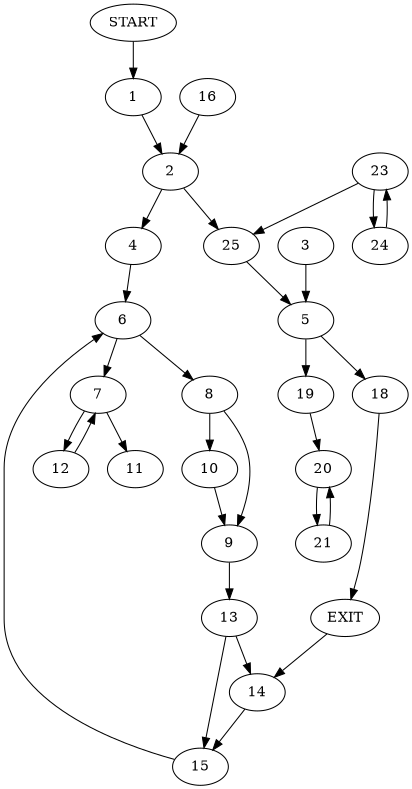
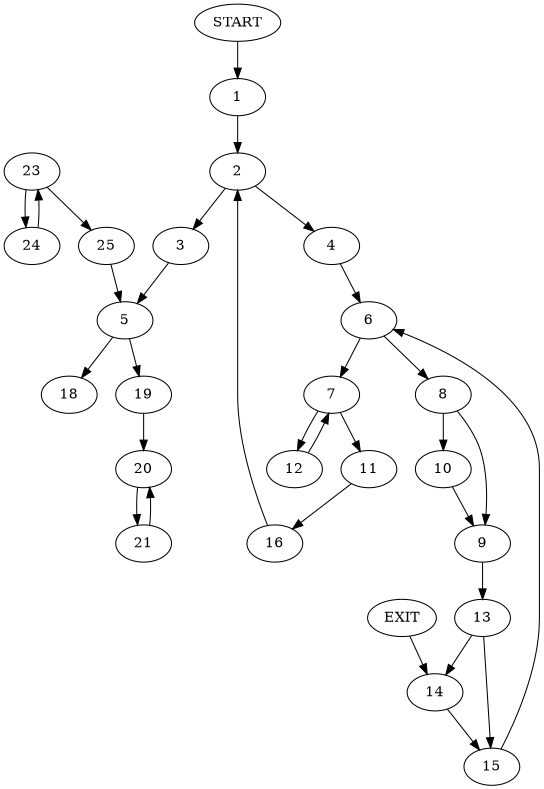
(198, 205) -> (212, 205)
(370, 502) -> none
none -> (326, 503)
